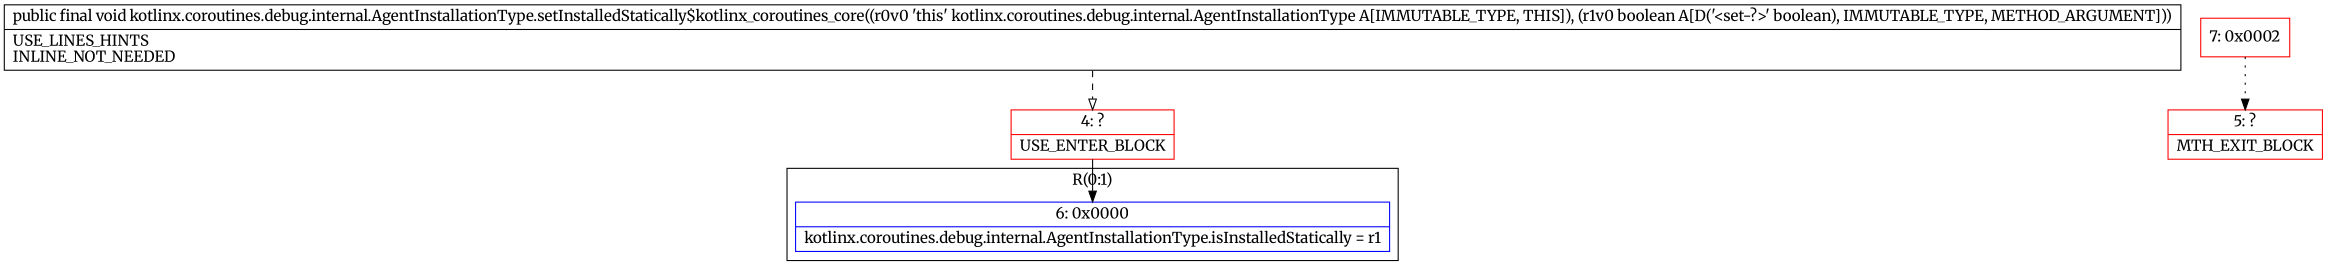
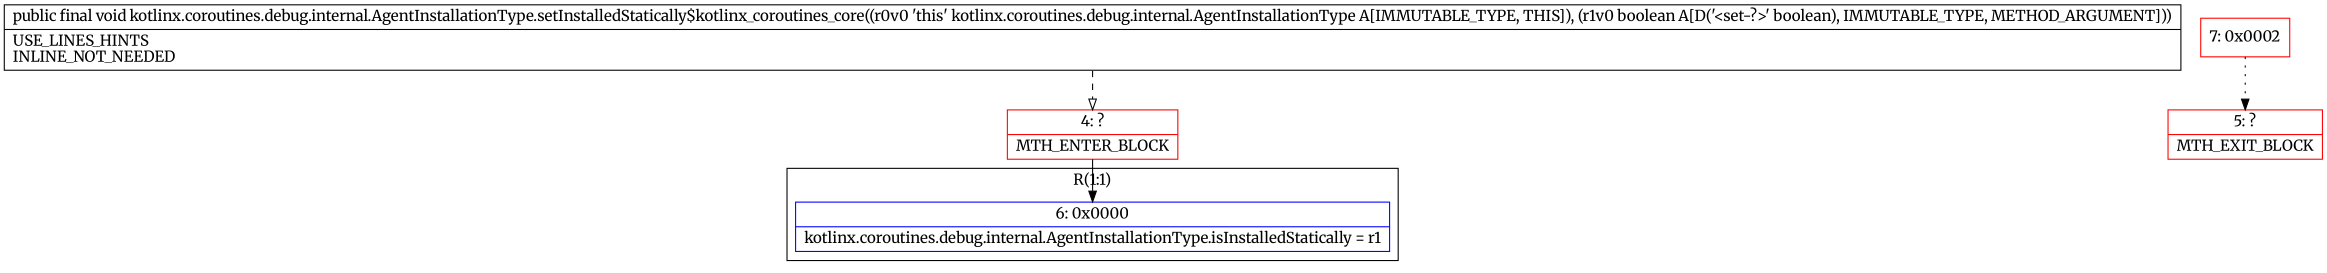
(1093, 146) -> (1093, 146)
(1093, 181) -> (1093, 181)
